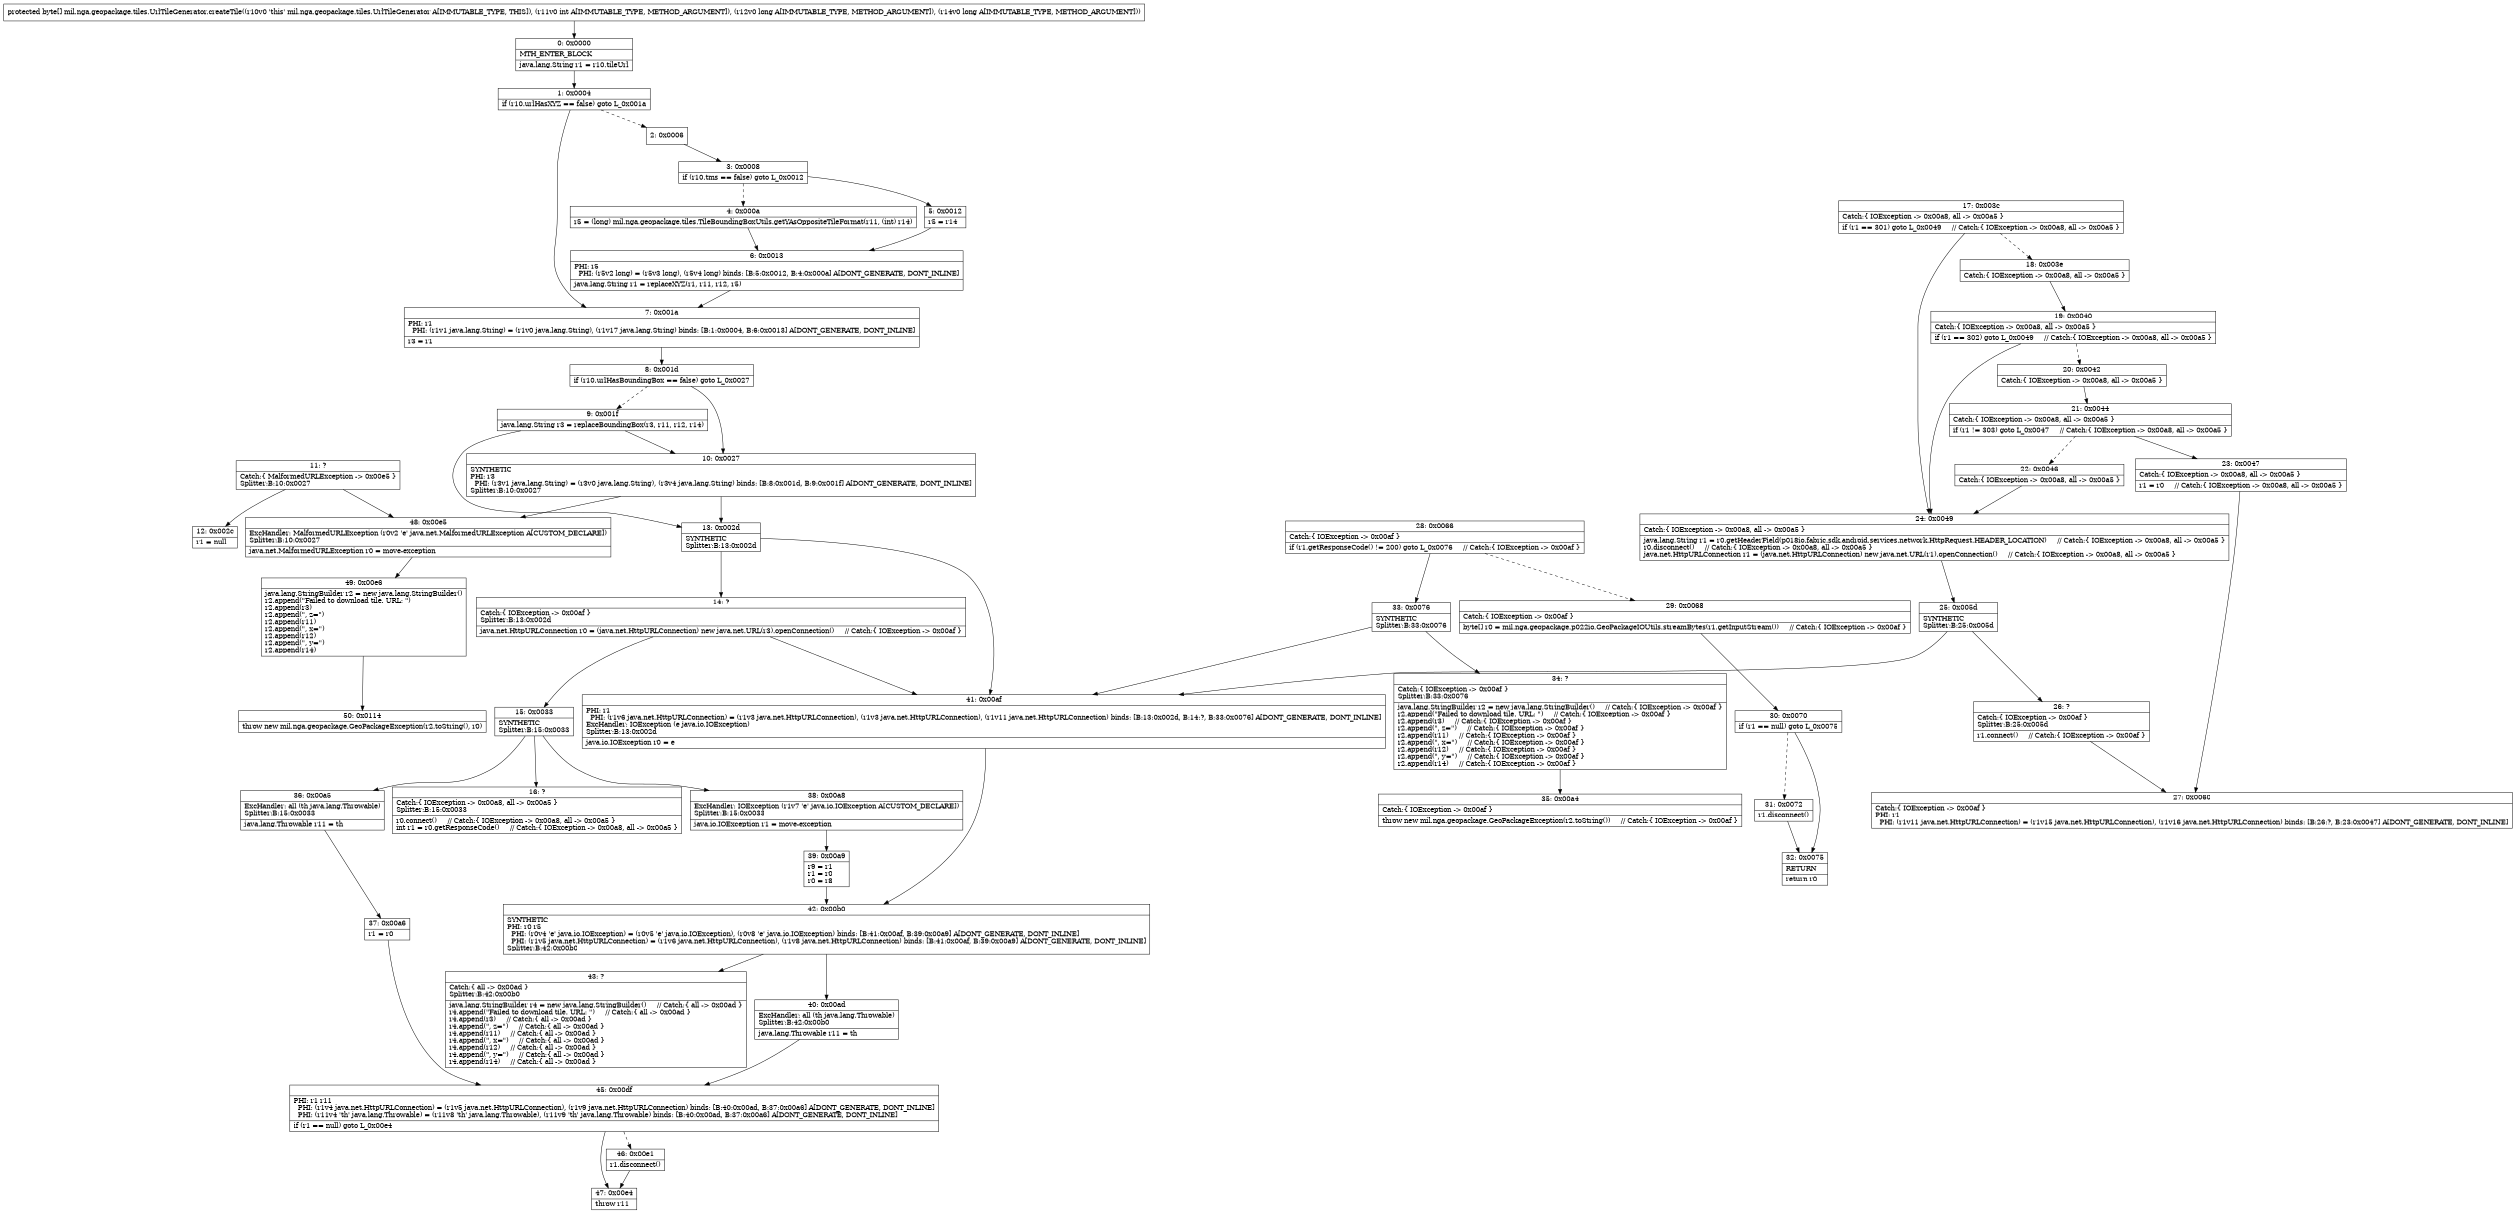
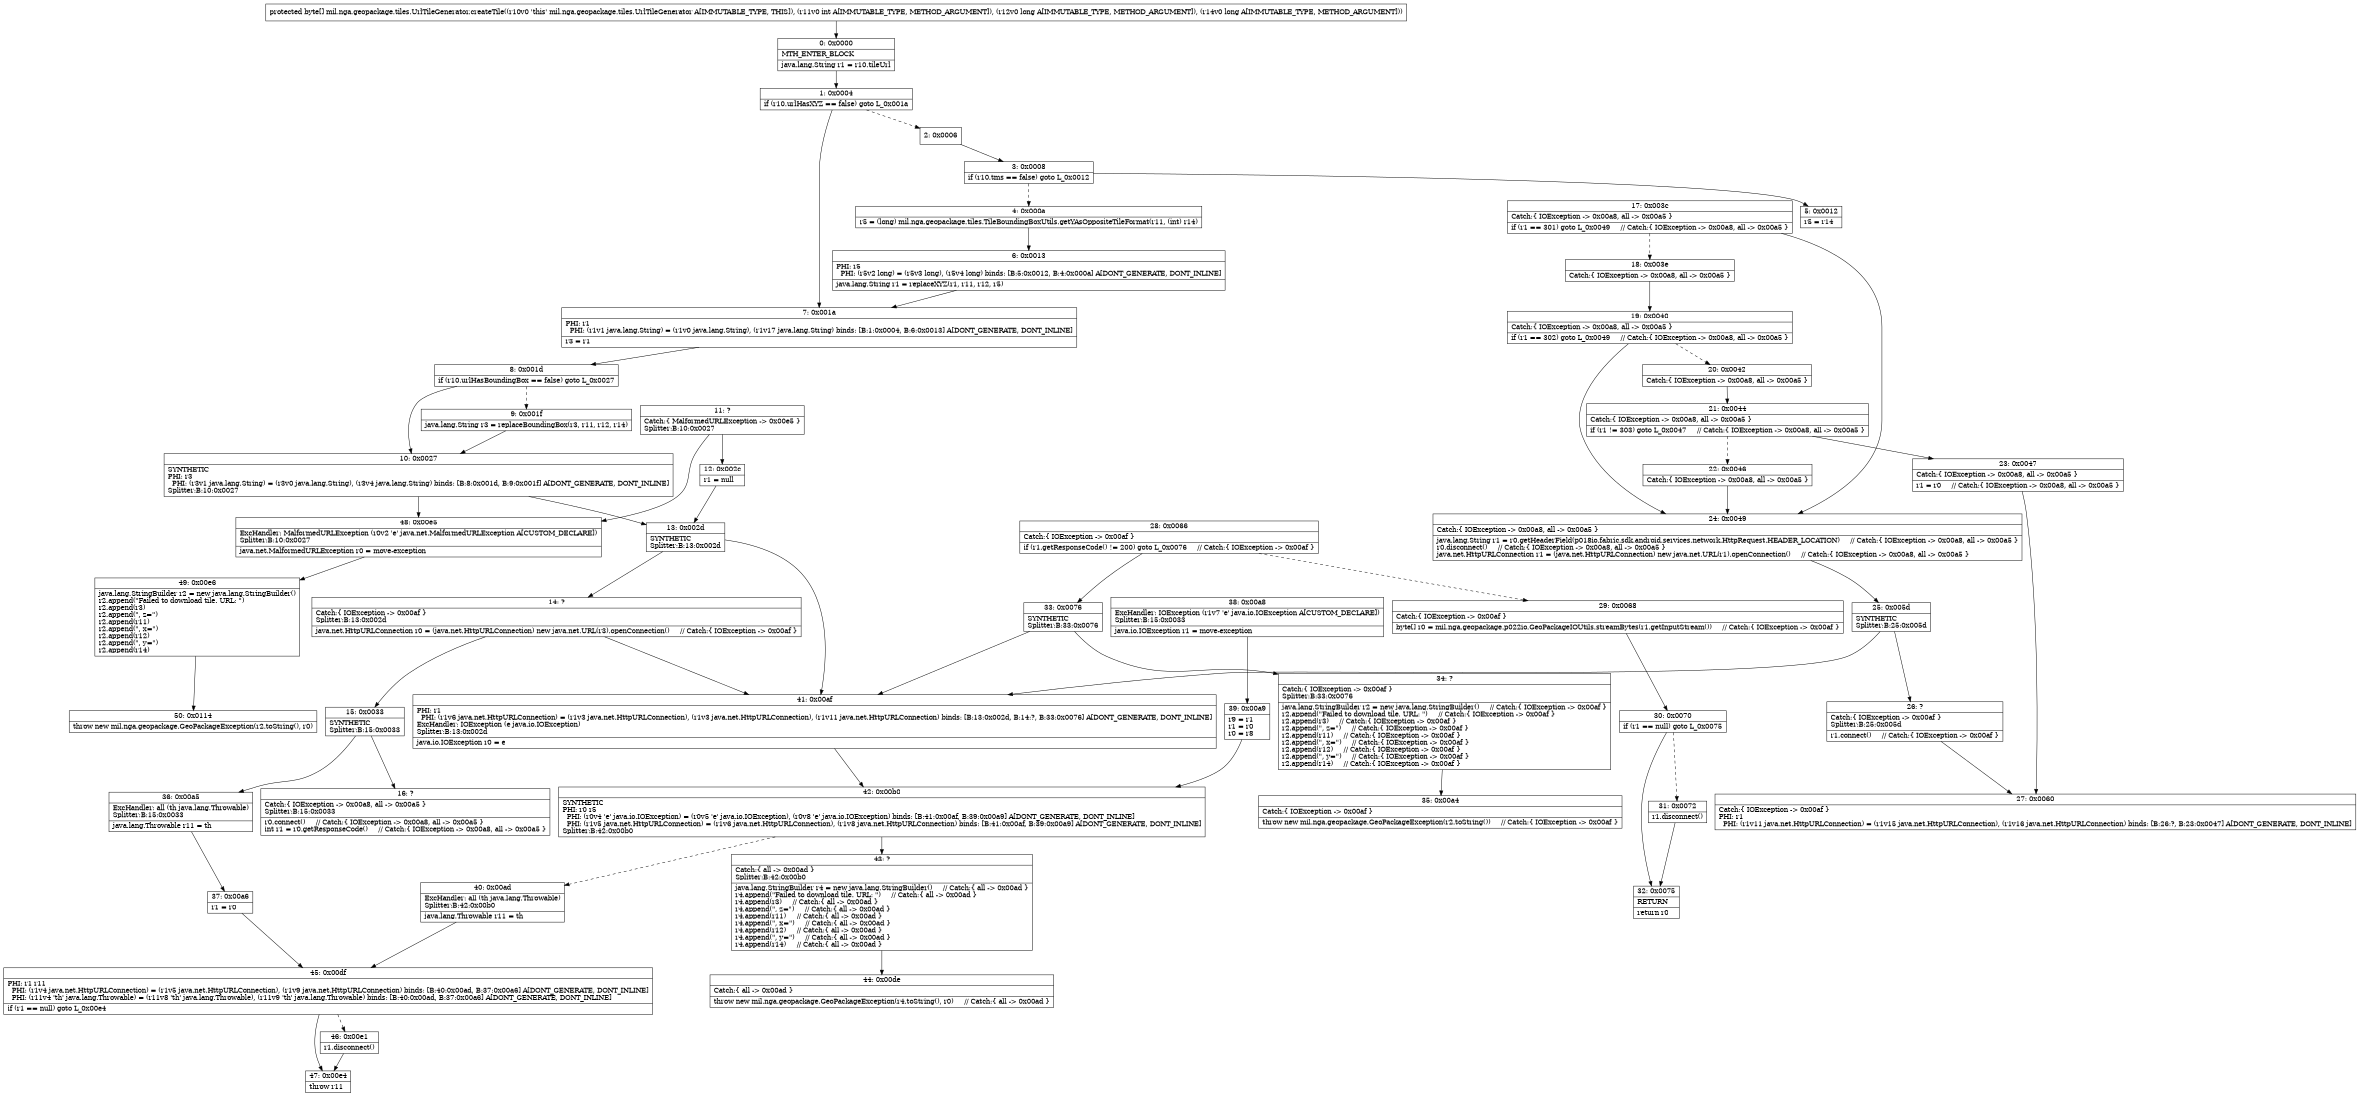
(903, 240) -> none
(513, 512) -> (706, 502)
(616, 783) -> none
(827, 975) -> (672, 861)
none -> (882, 991)
